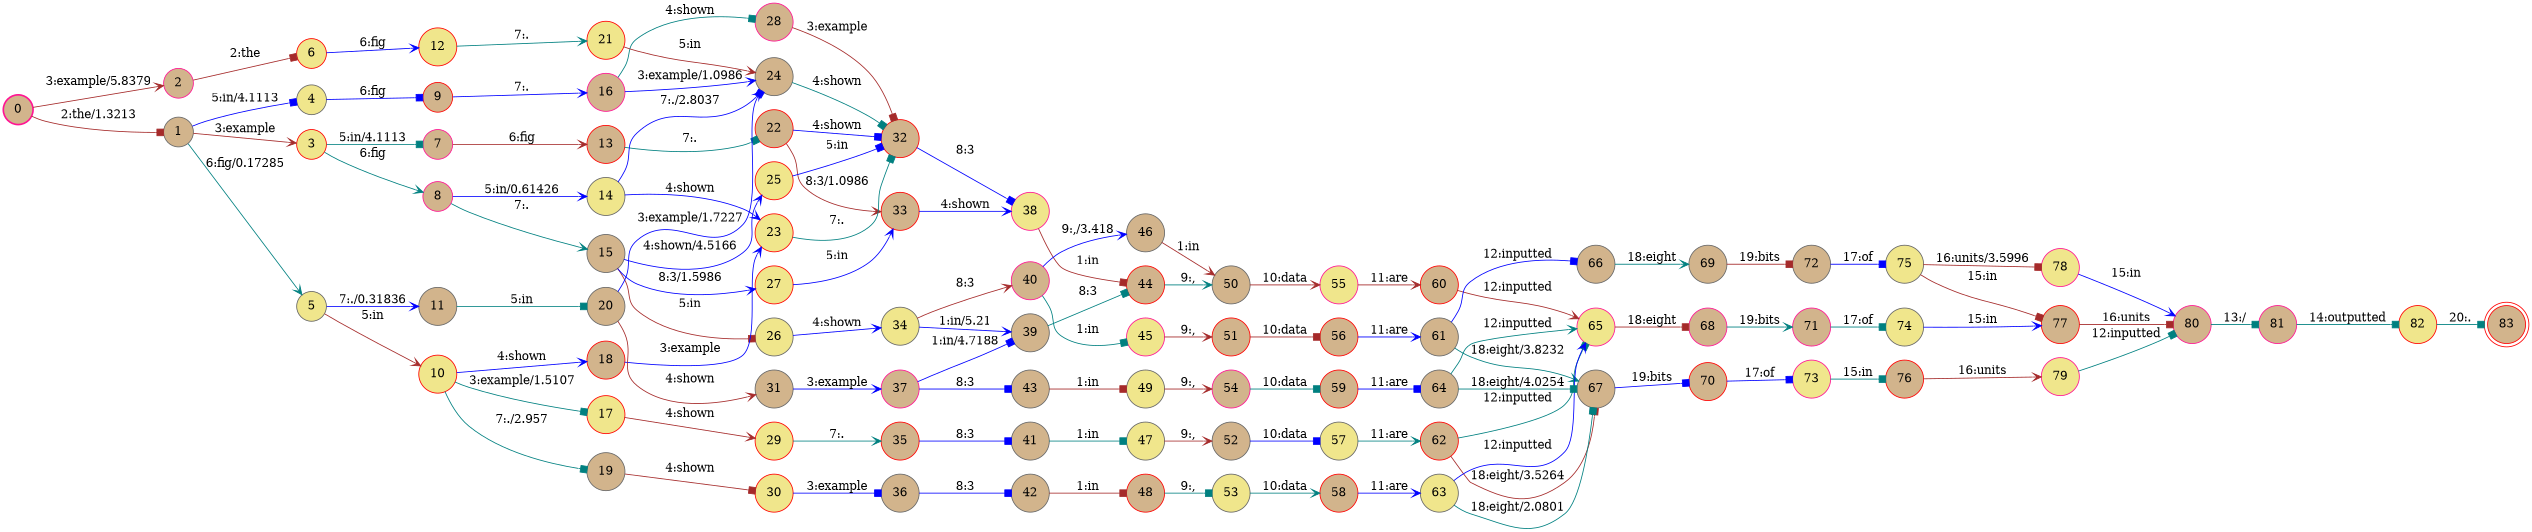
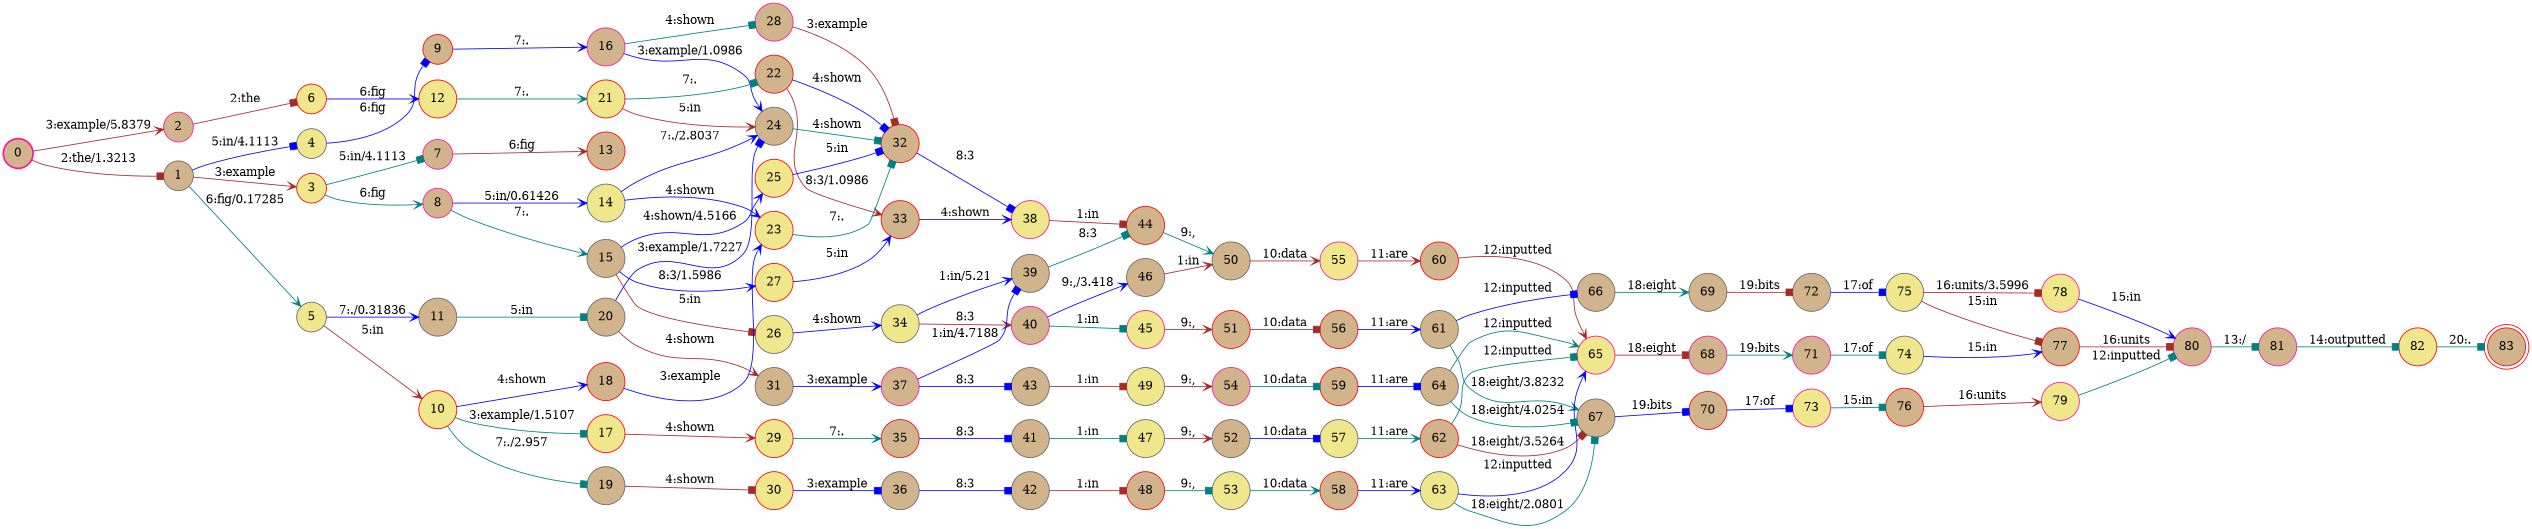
(688, 152) -> (687, 96)
